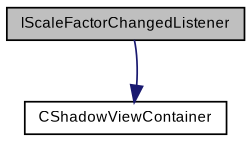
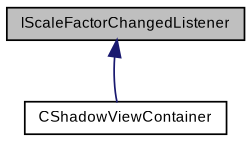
(137, 63) -> (114, 80)
